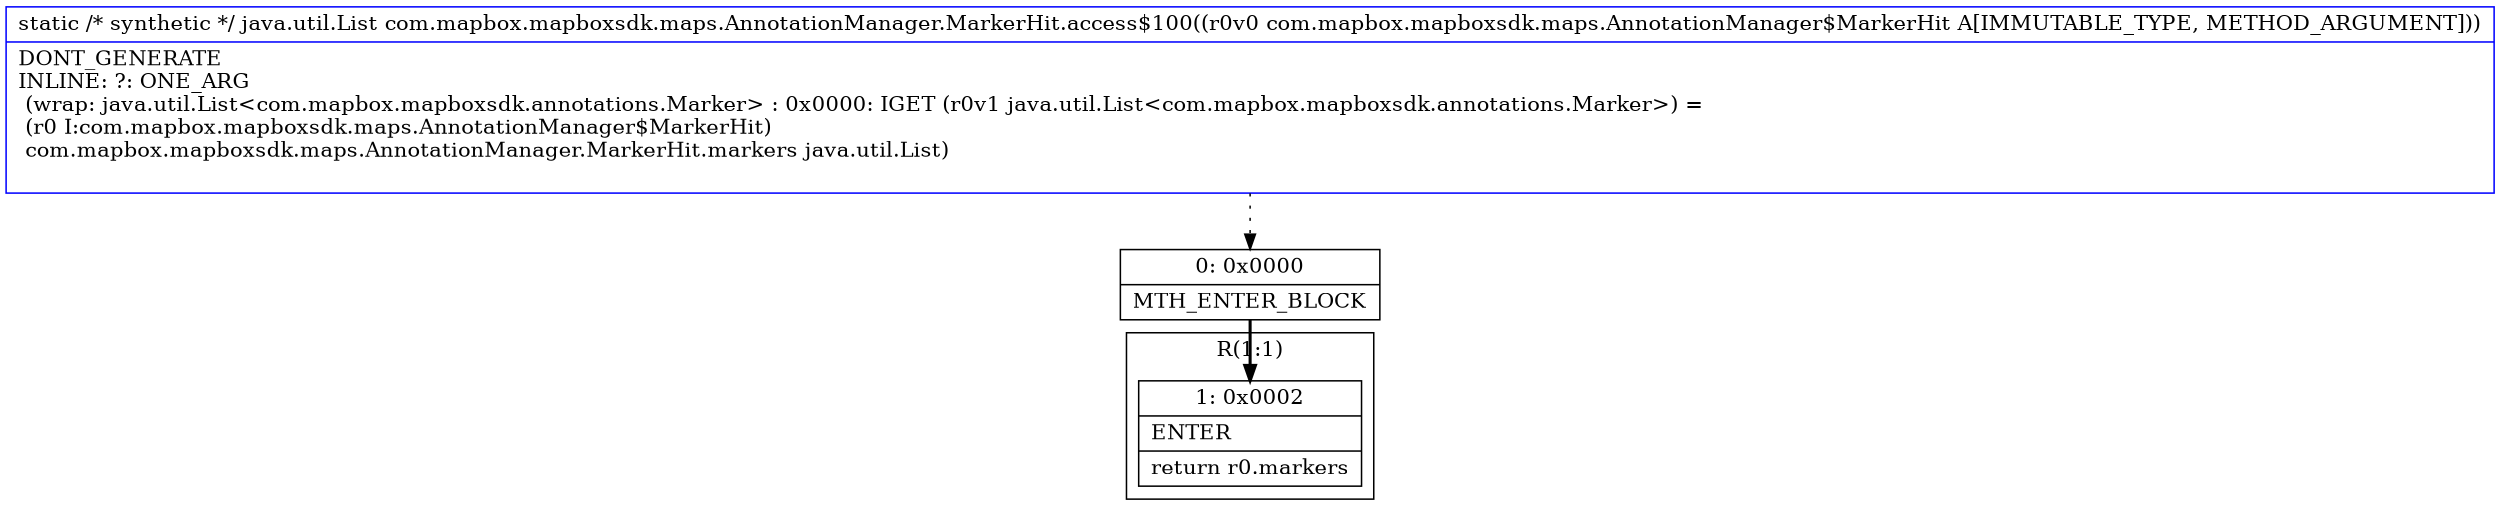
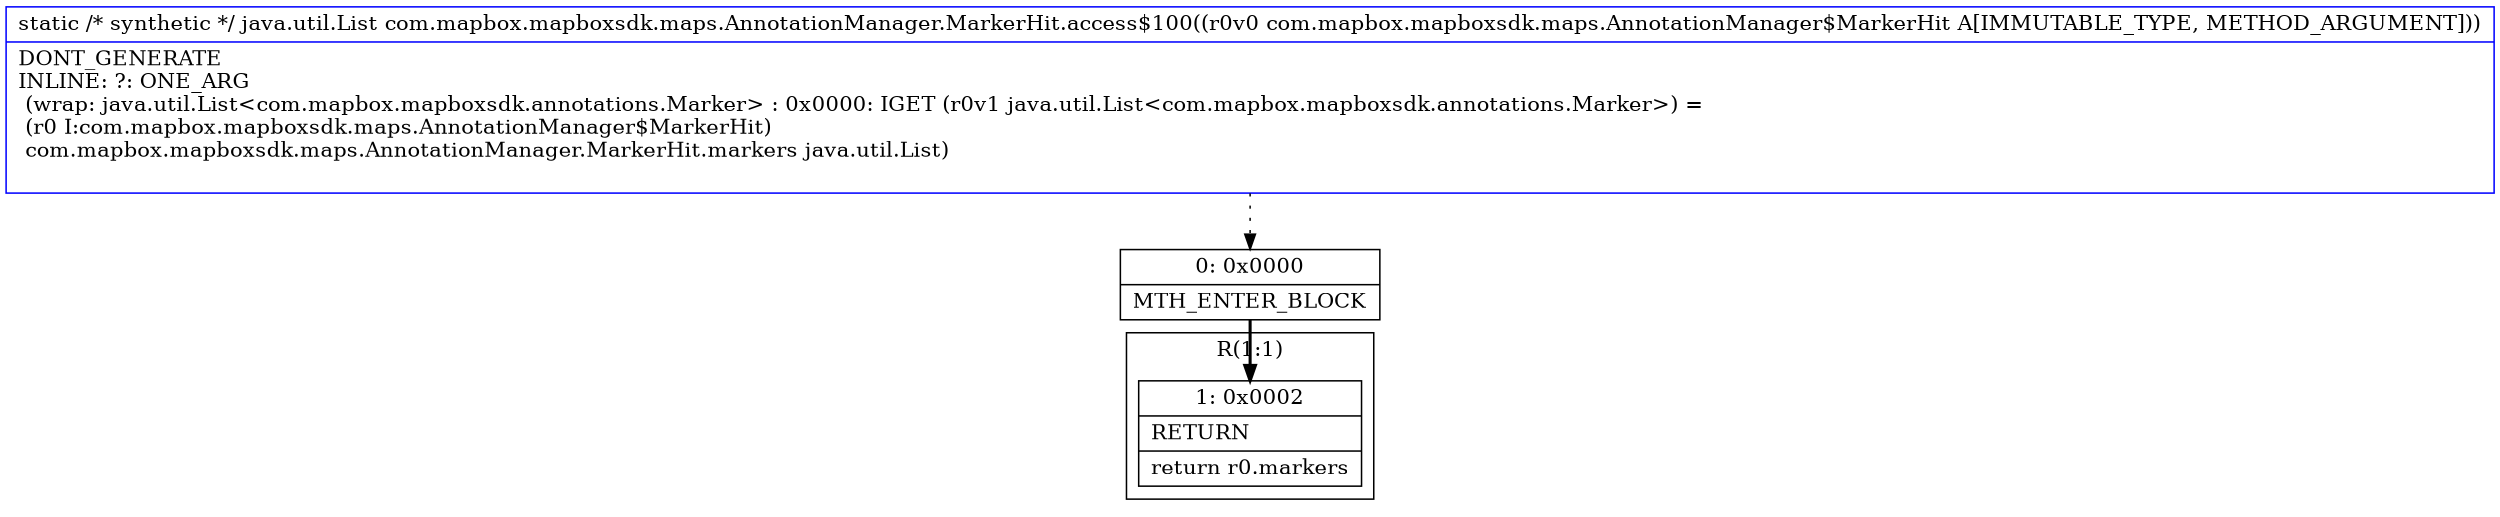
(1191, 433) -> (1201, 433)
